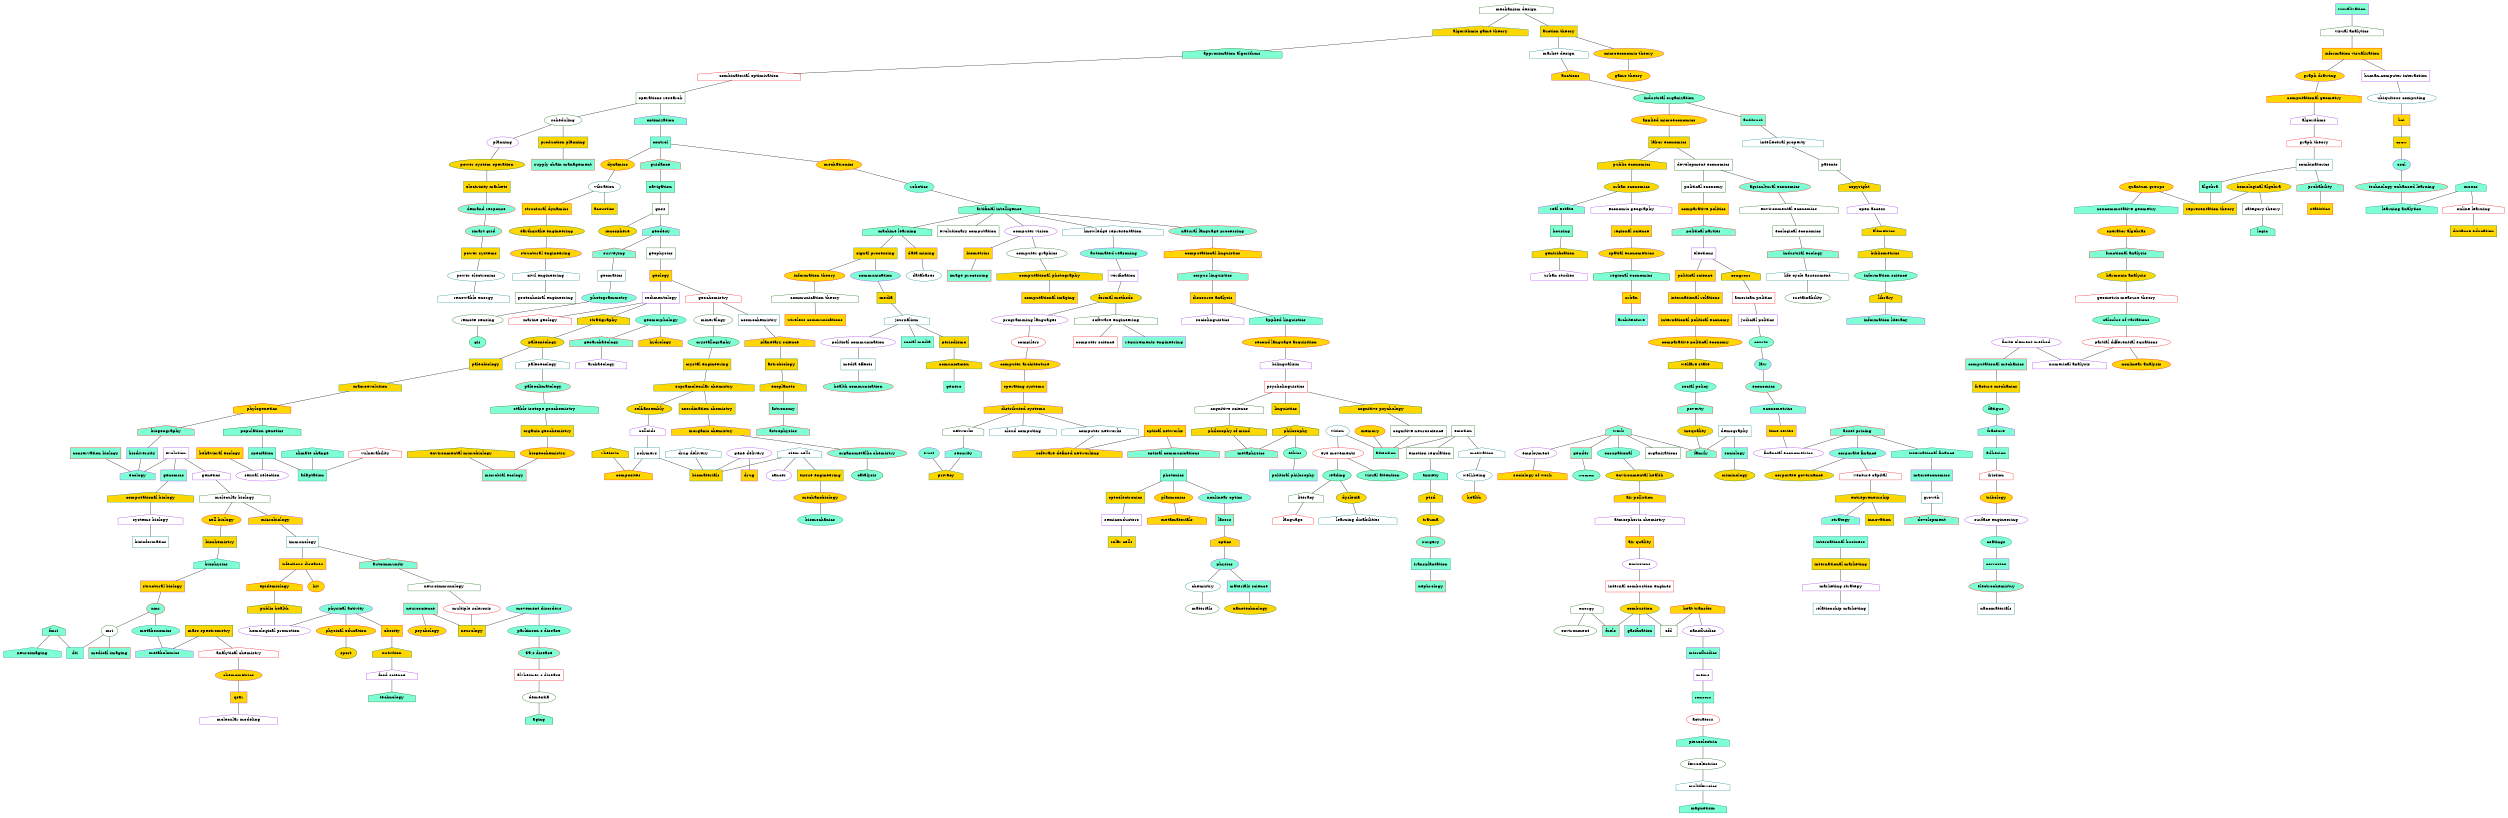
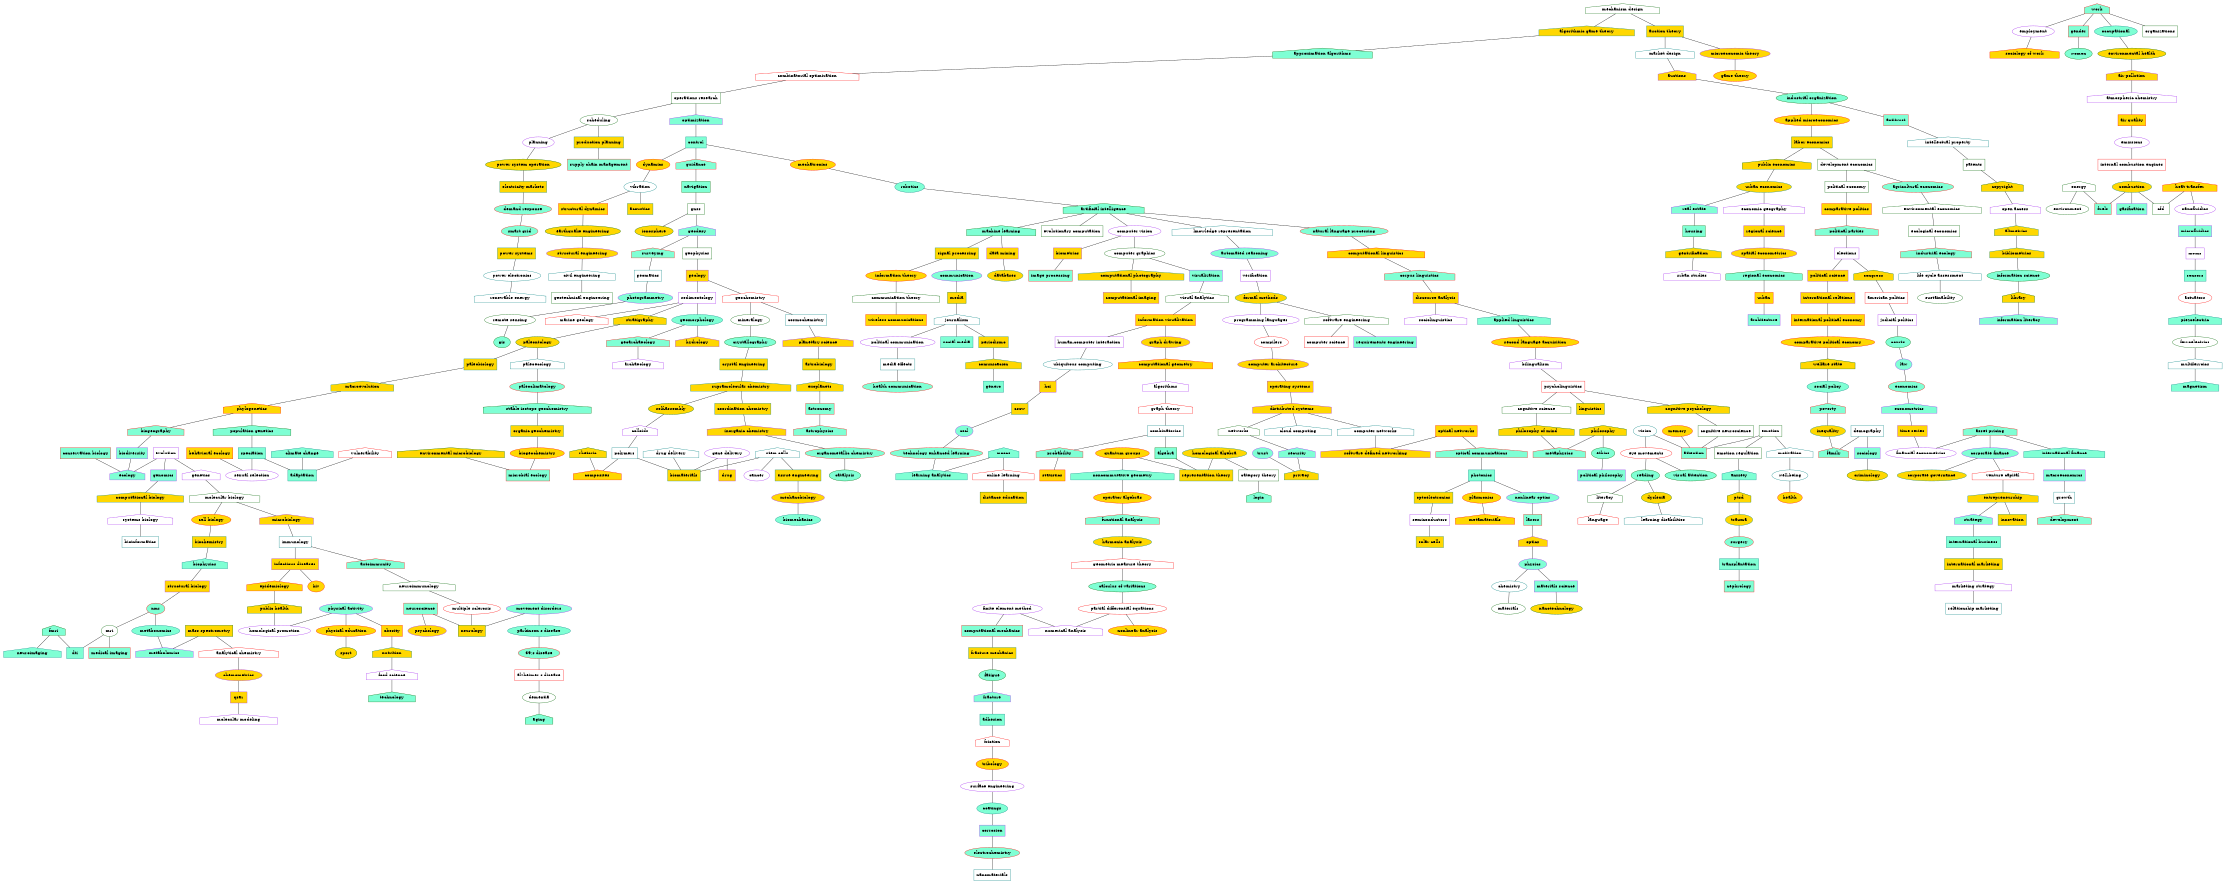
none -> (1170, 264)
(924, 276) -> (1005, 276)
(1662, 442) -> none
